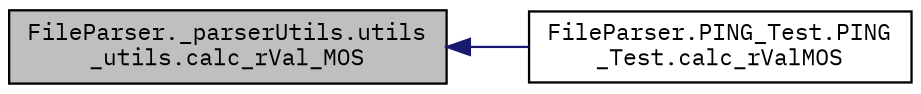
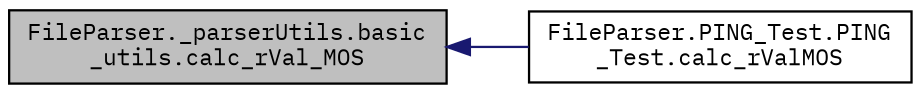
(228, 47) -> (228, 47)
